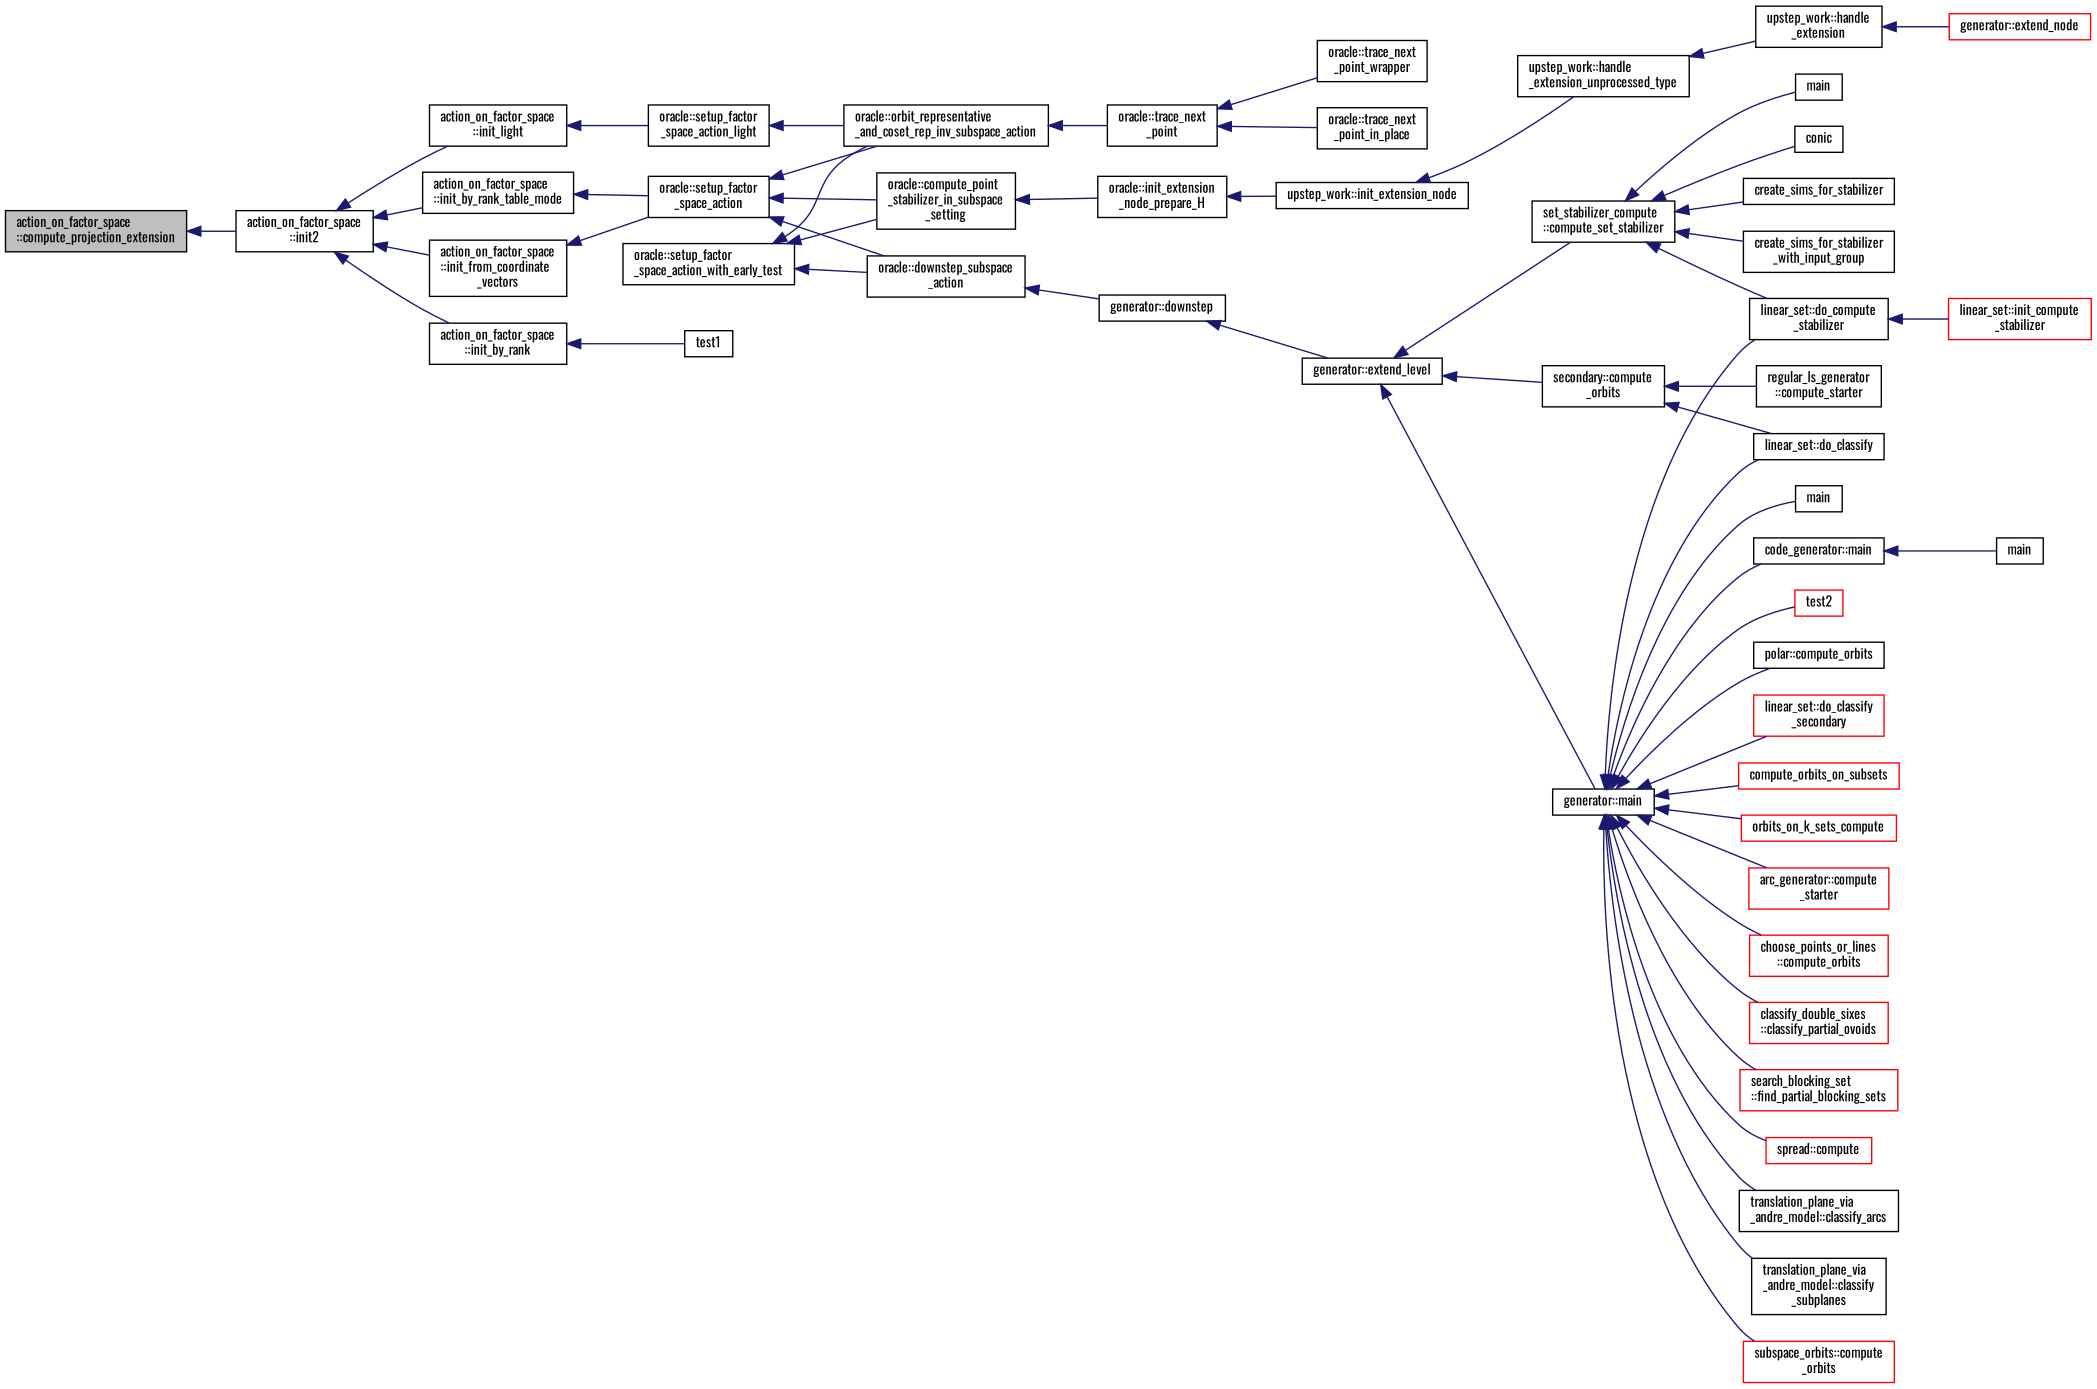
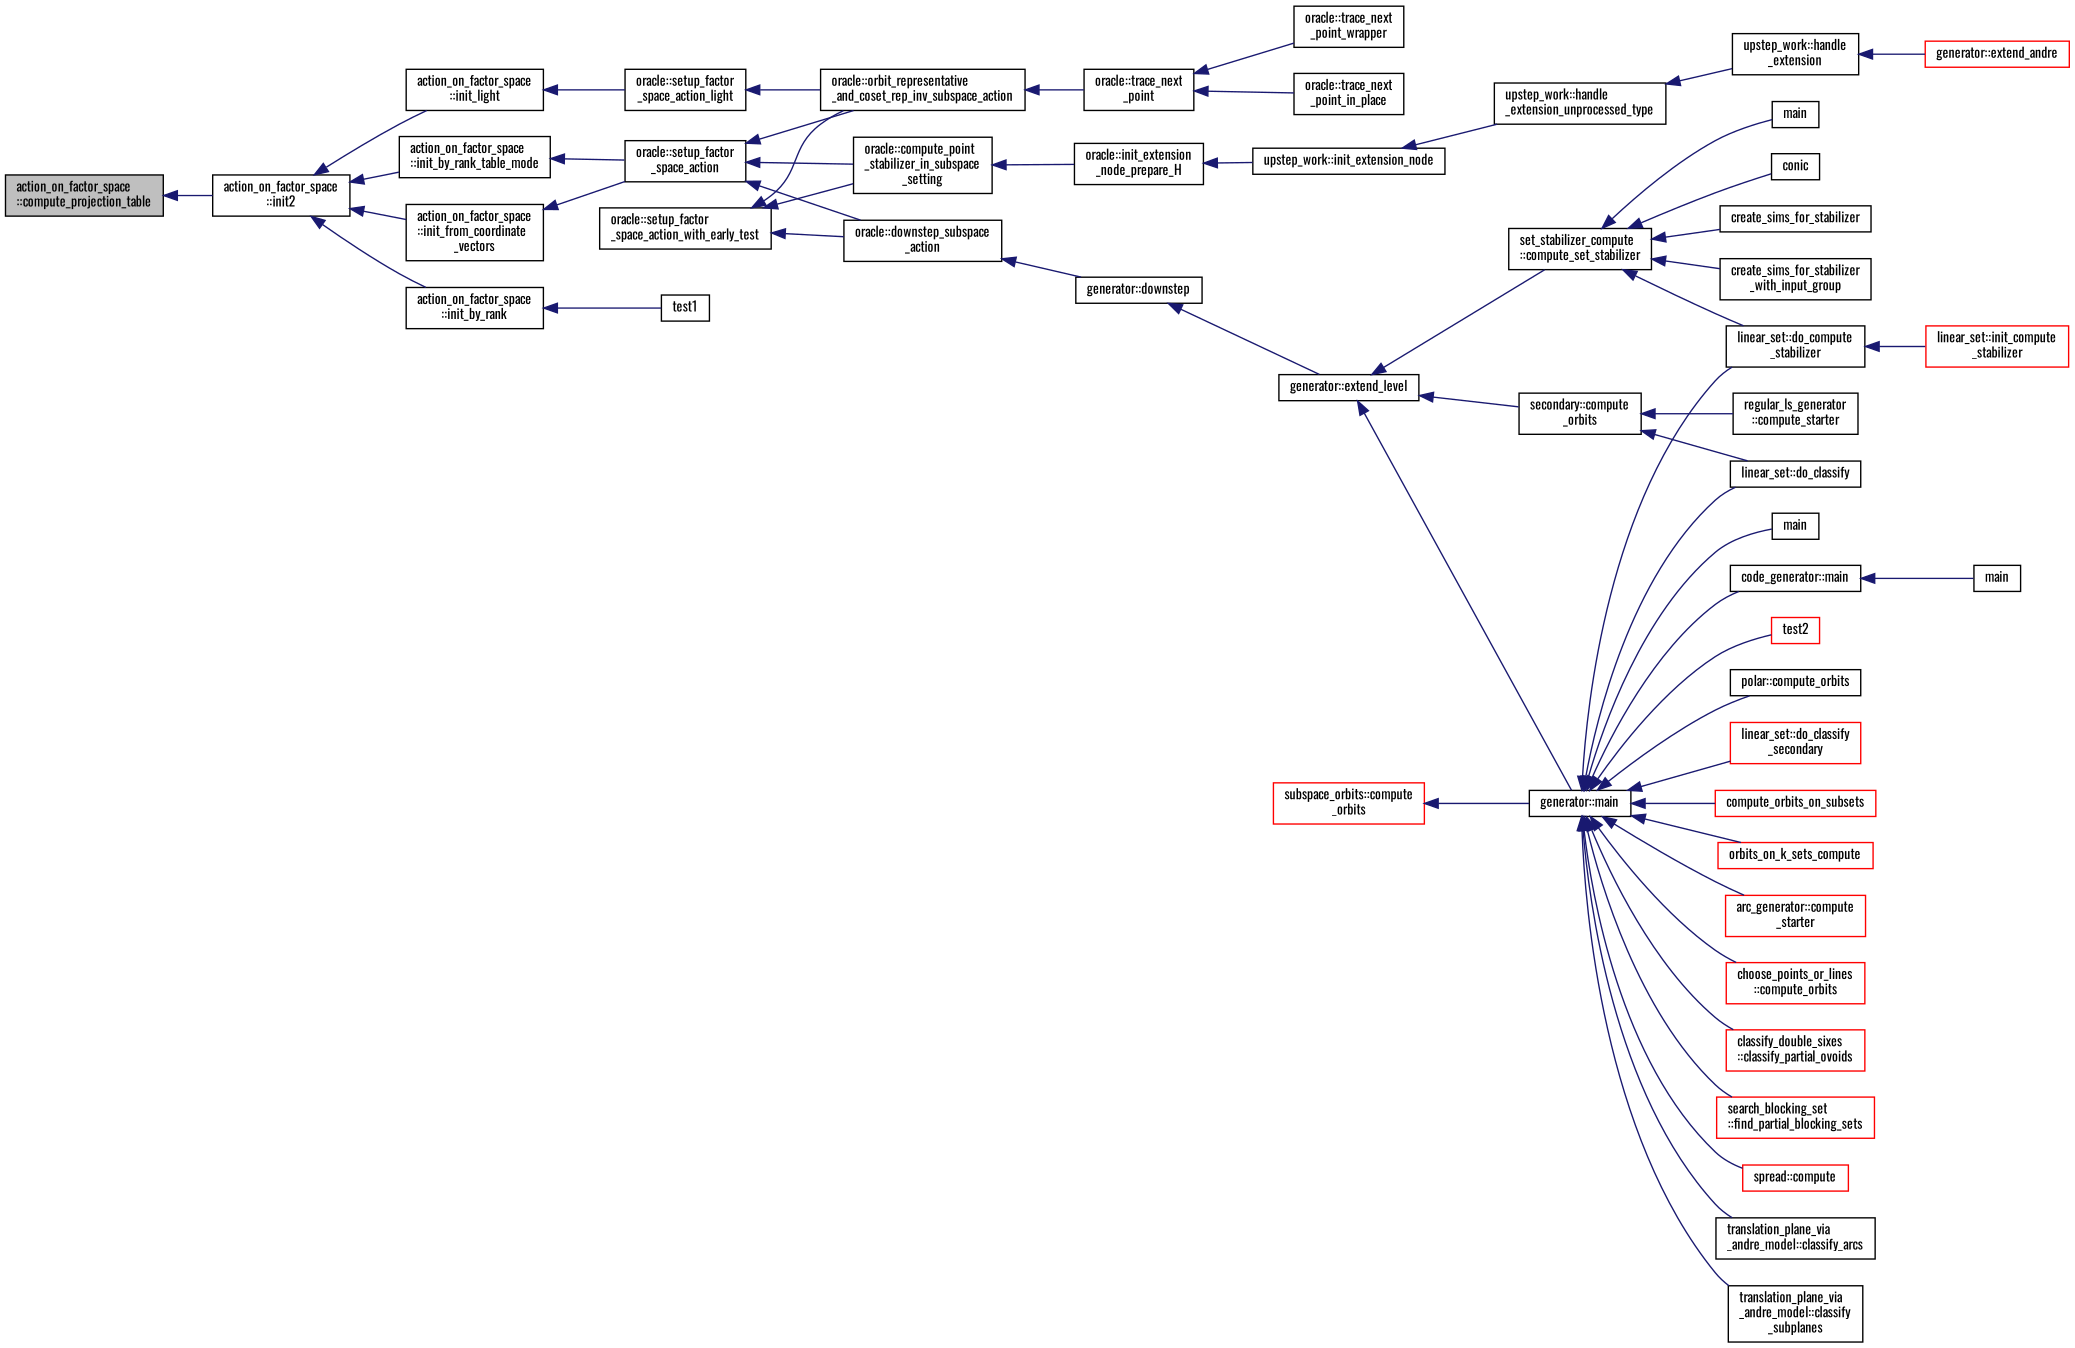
(2020, 27) -> (1997, 54)
(96, 231) -> (84, 196)
(1633, 1101) -> (1484, 803)
